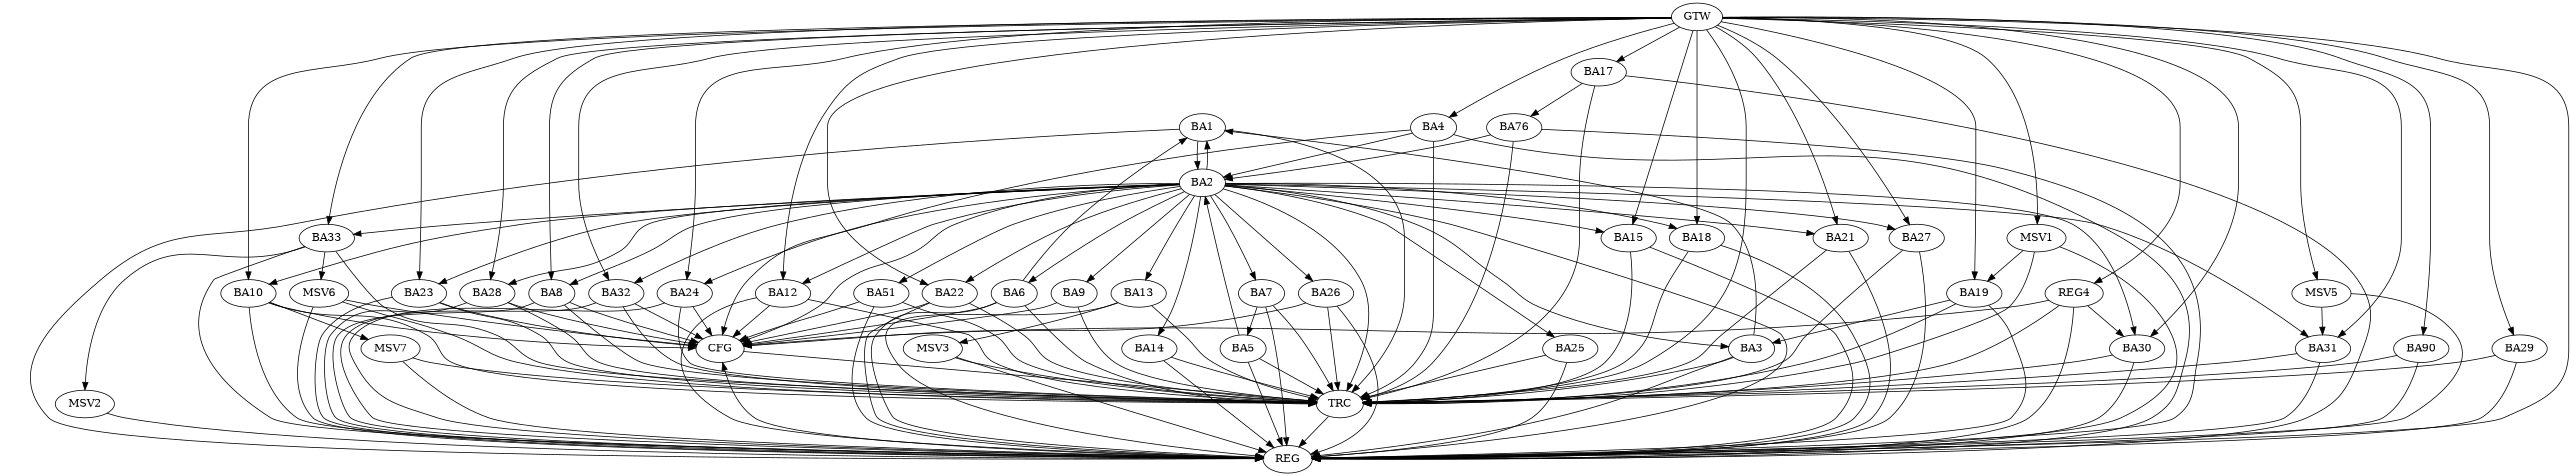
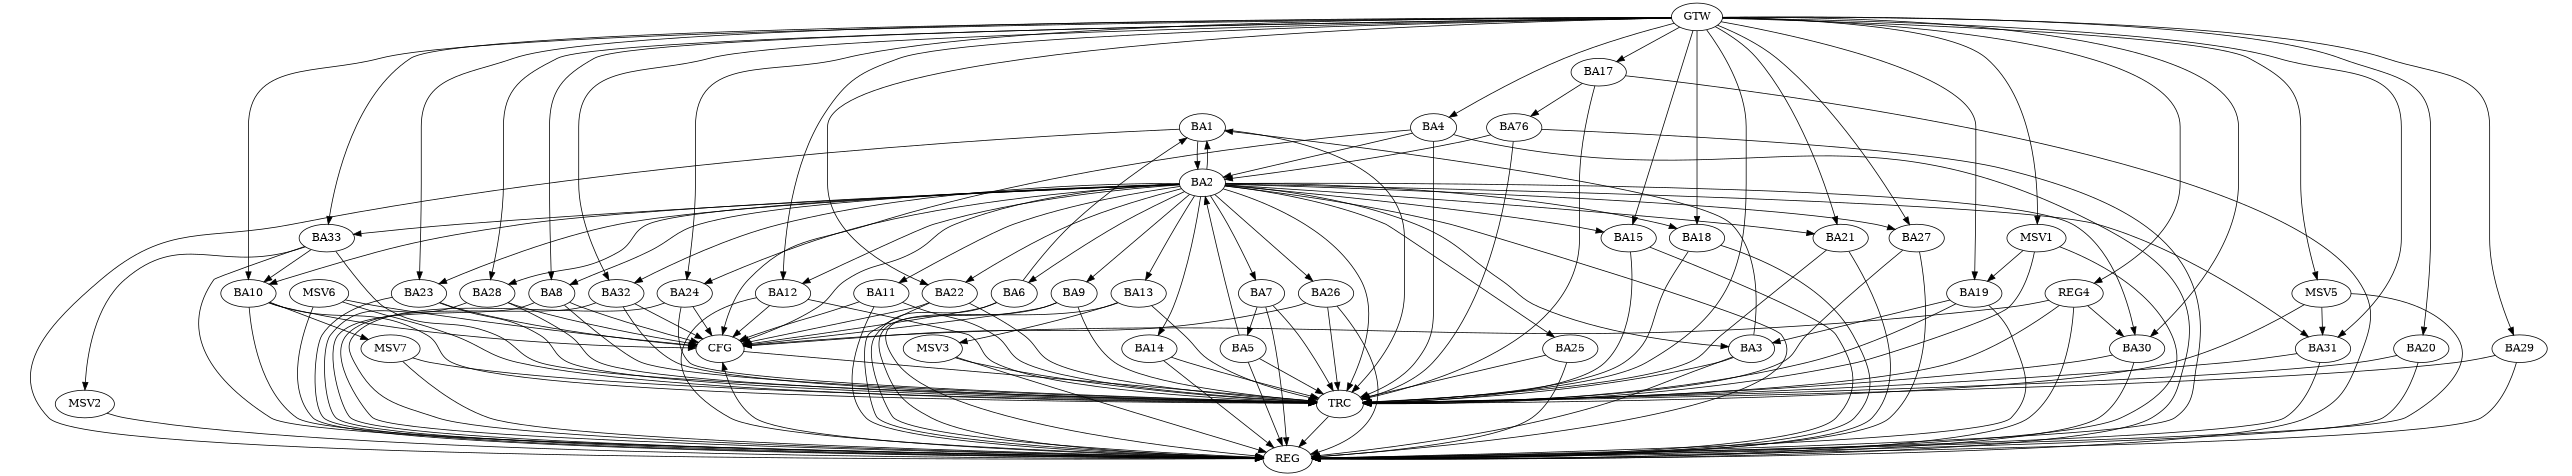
(323, 262) -> (291, 264)
(881, 293) -> (881, 293)
(2421, 349) -> (2421, 349)
(1110, 372) -> (1845, 394)
(2513, 413) -> (950, 425)
